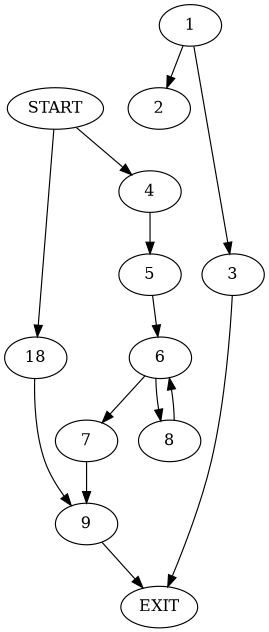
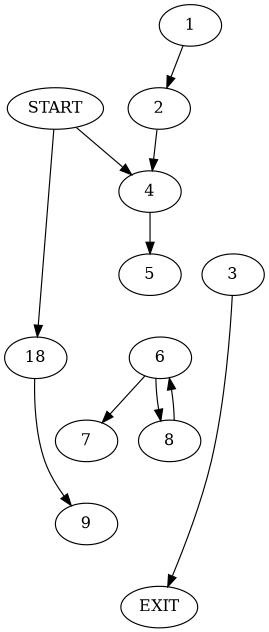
none -> (155, 144)
(211, 144) -> none
(154, 310) -> none
(87, 477) -> none
(118, 561) -> none
